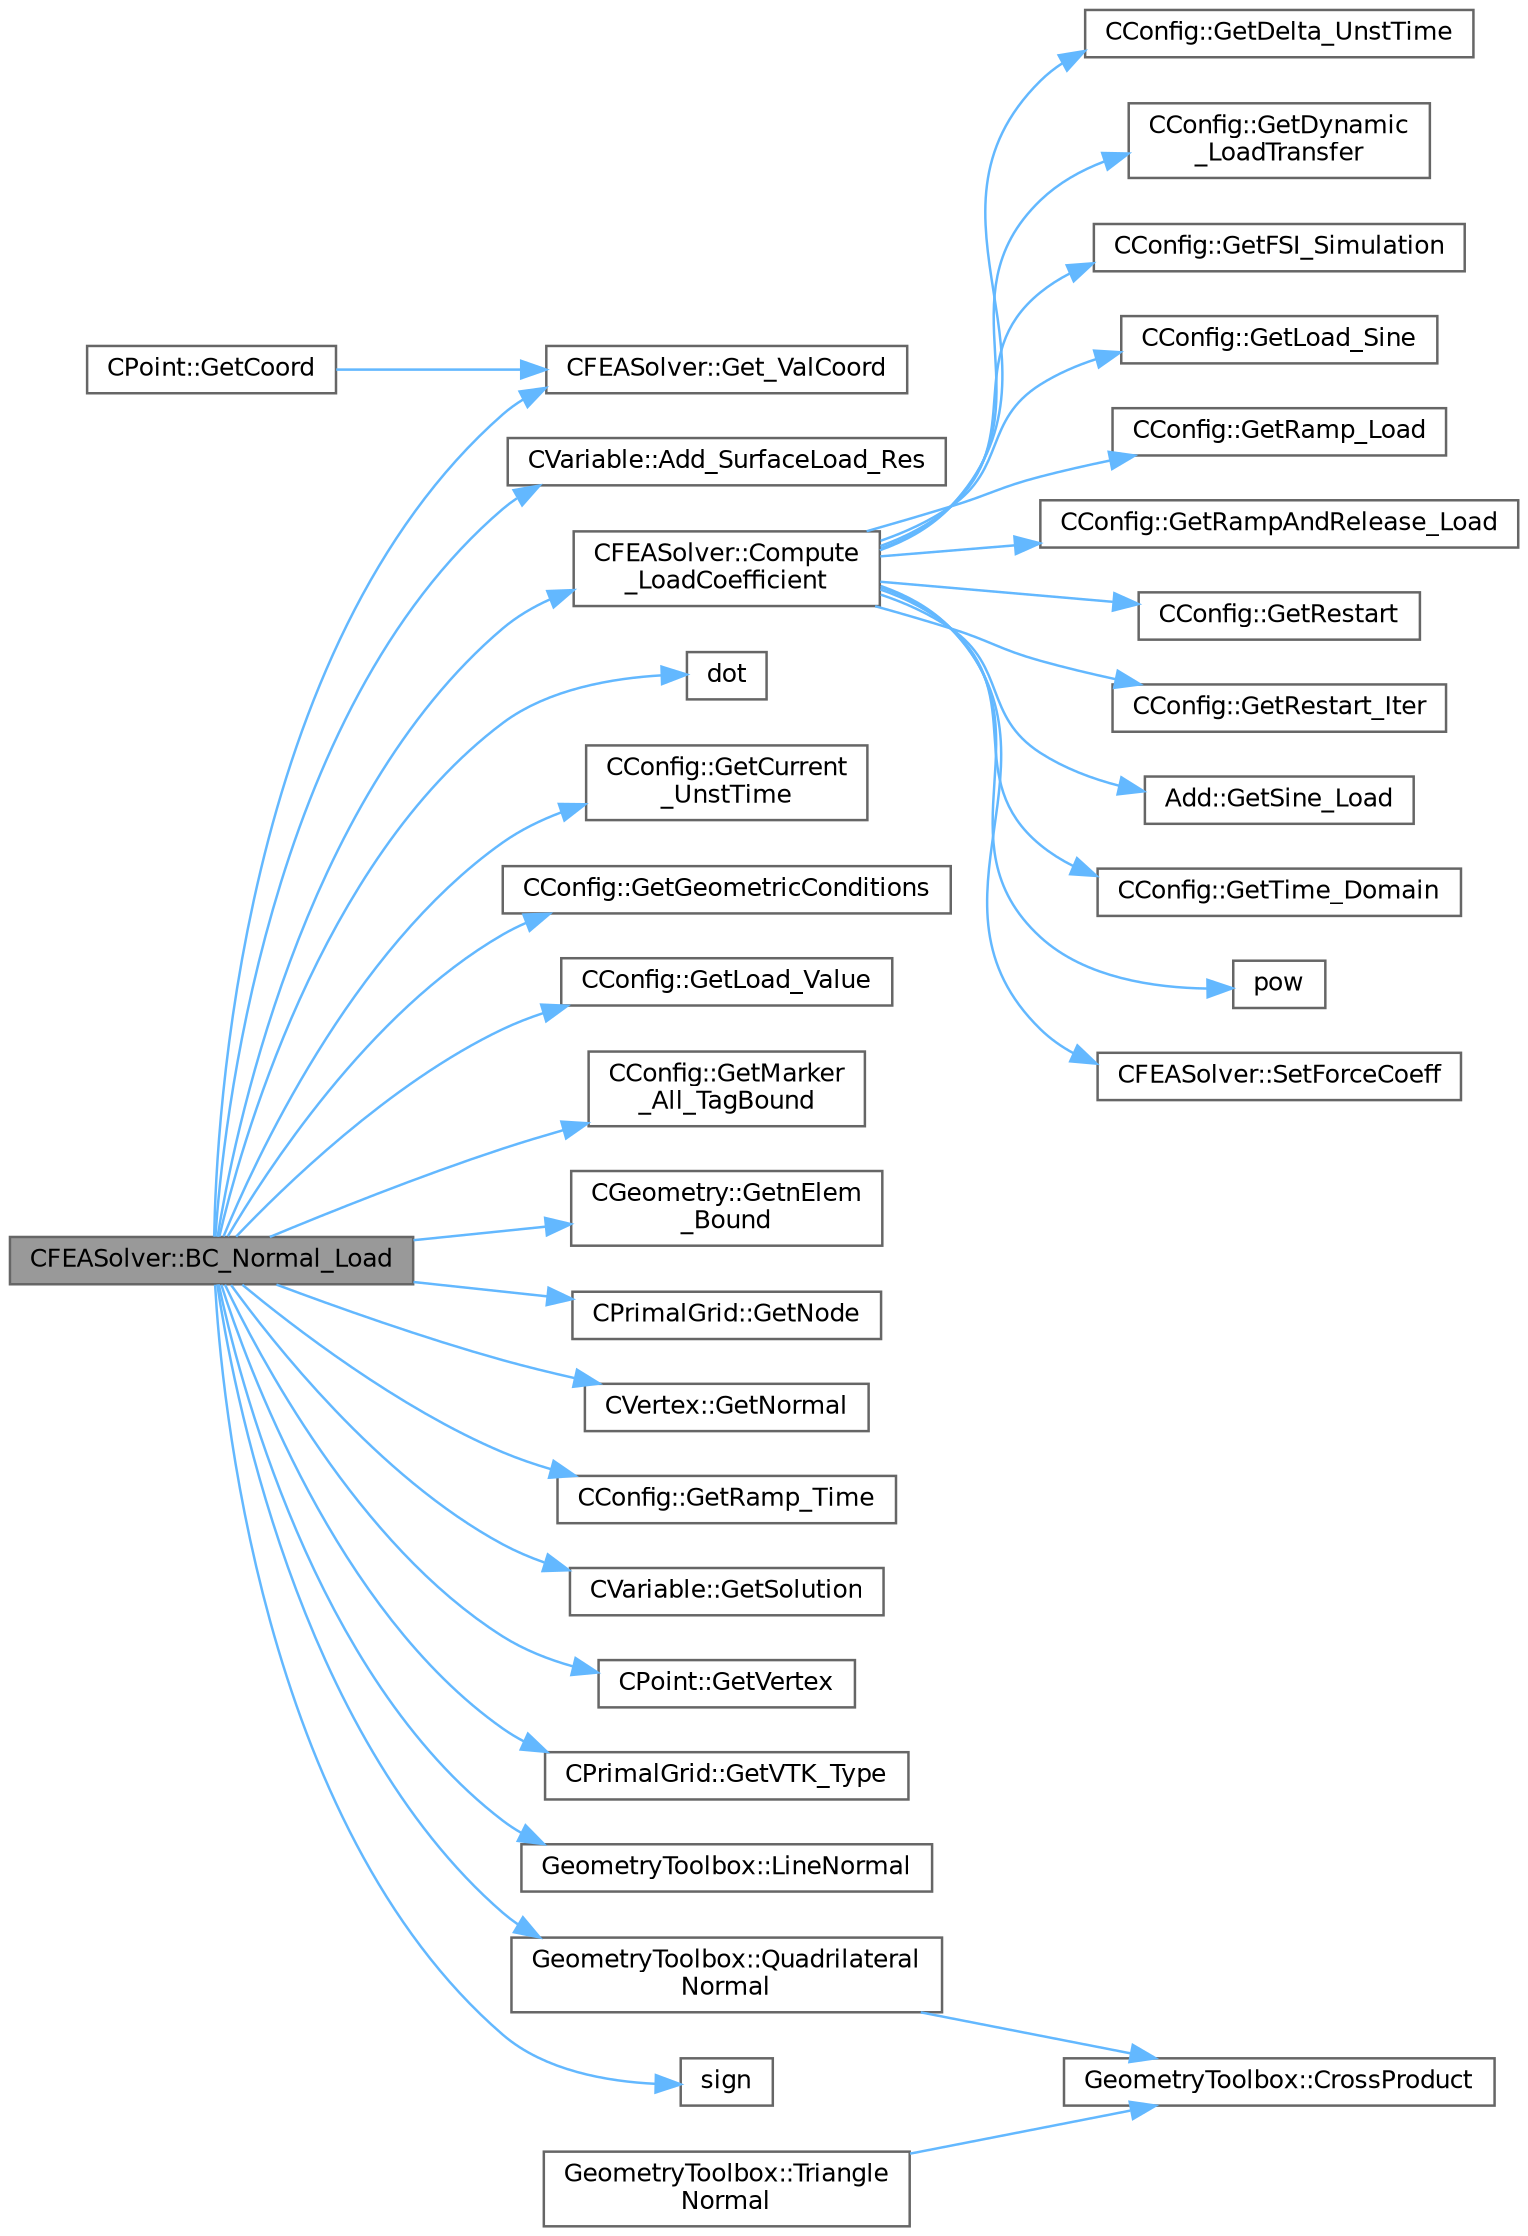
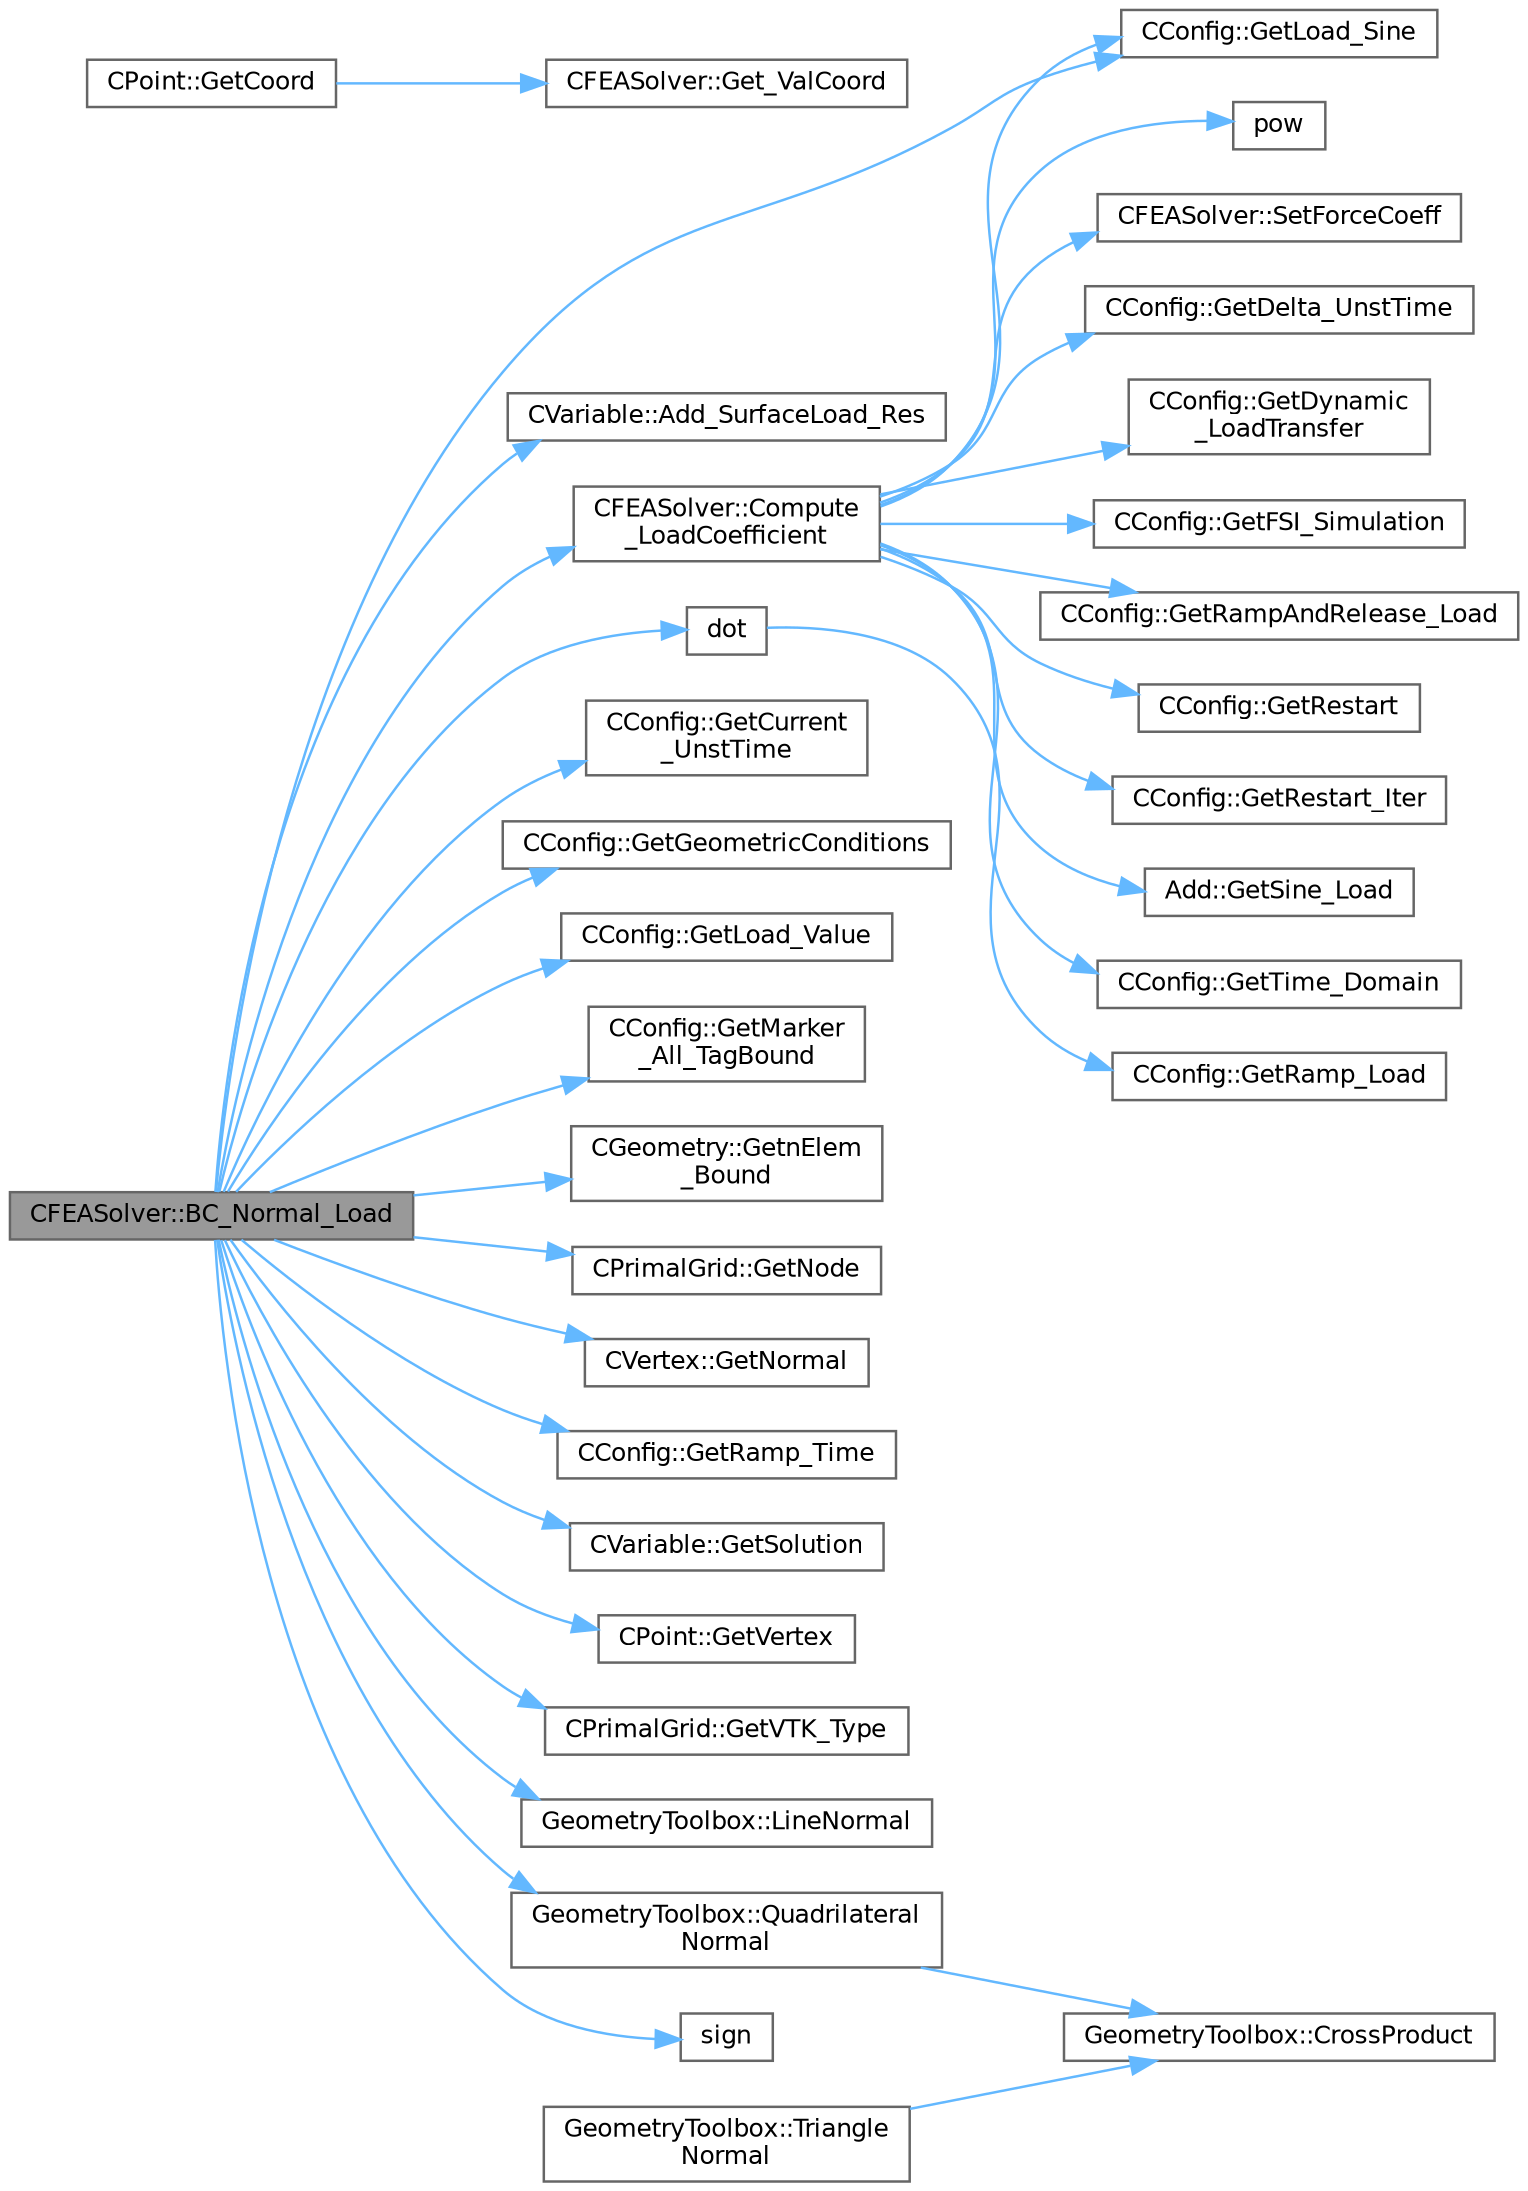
(988, 494) -> (976, 711)
(286, 784) -> (444, 454)
